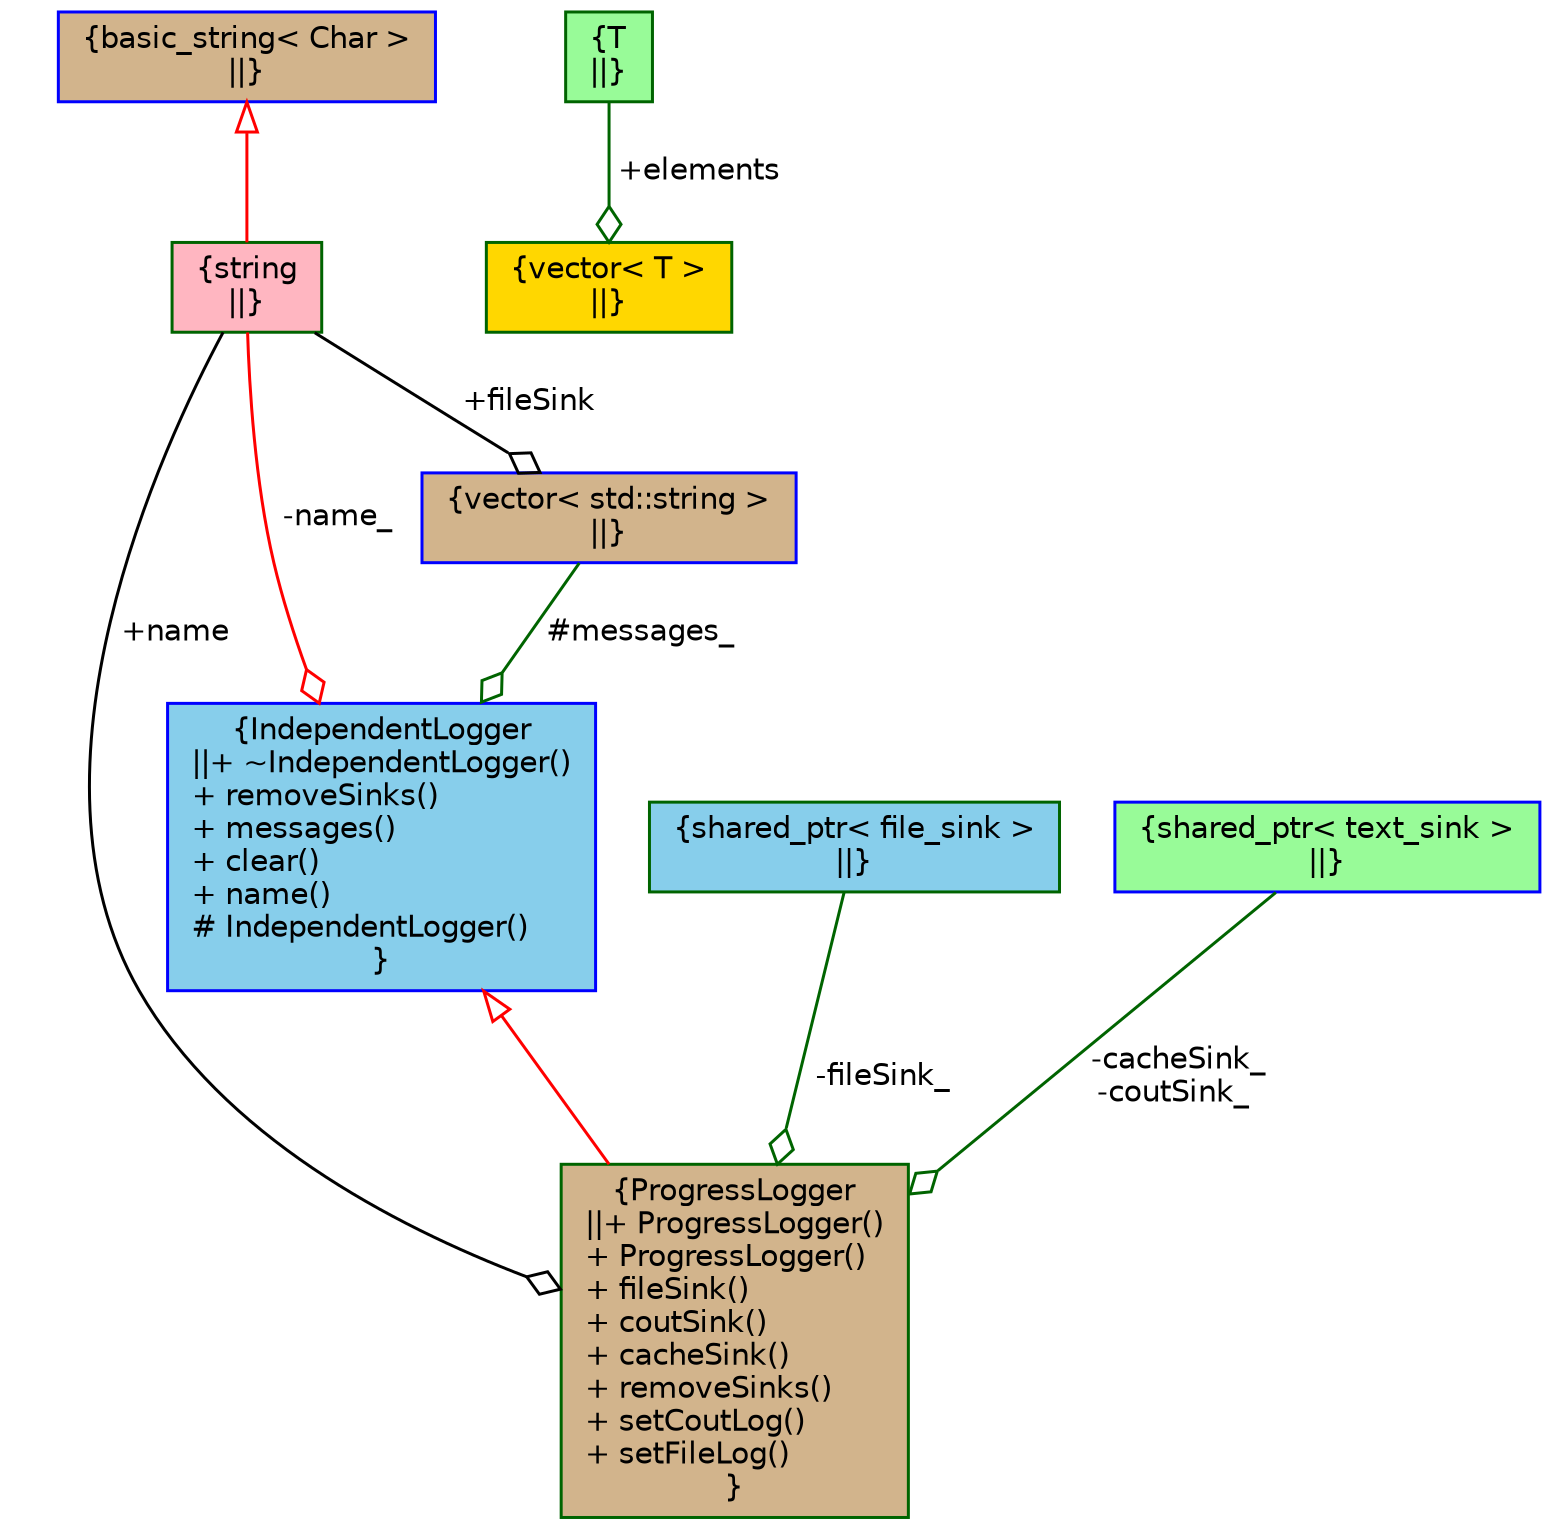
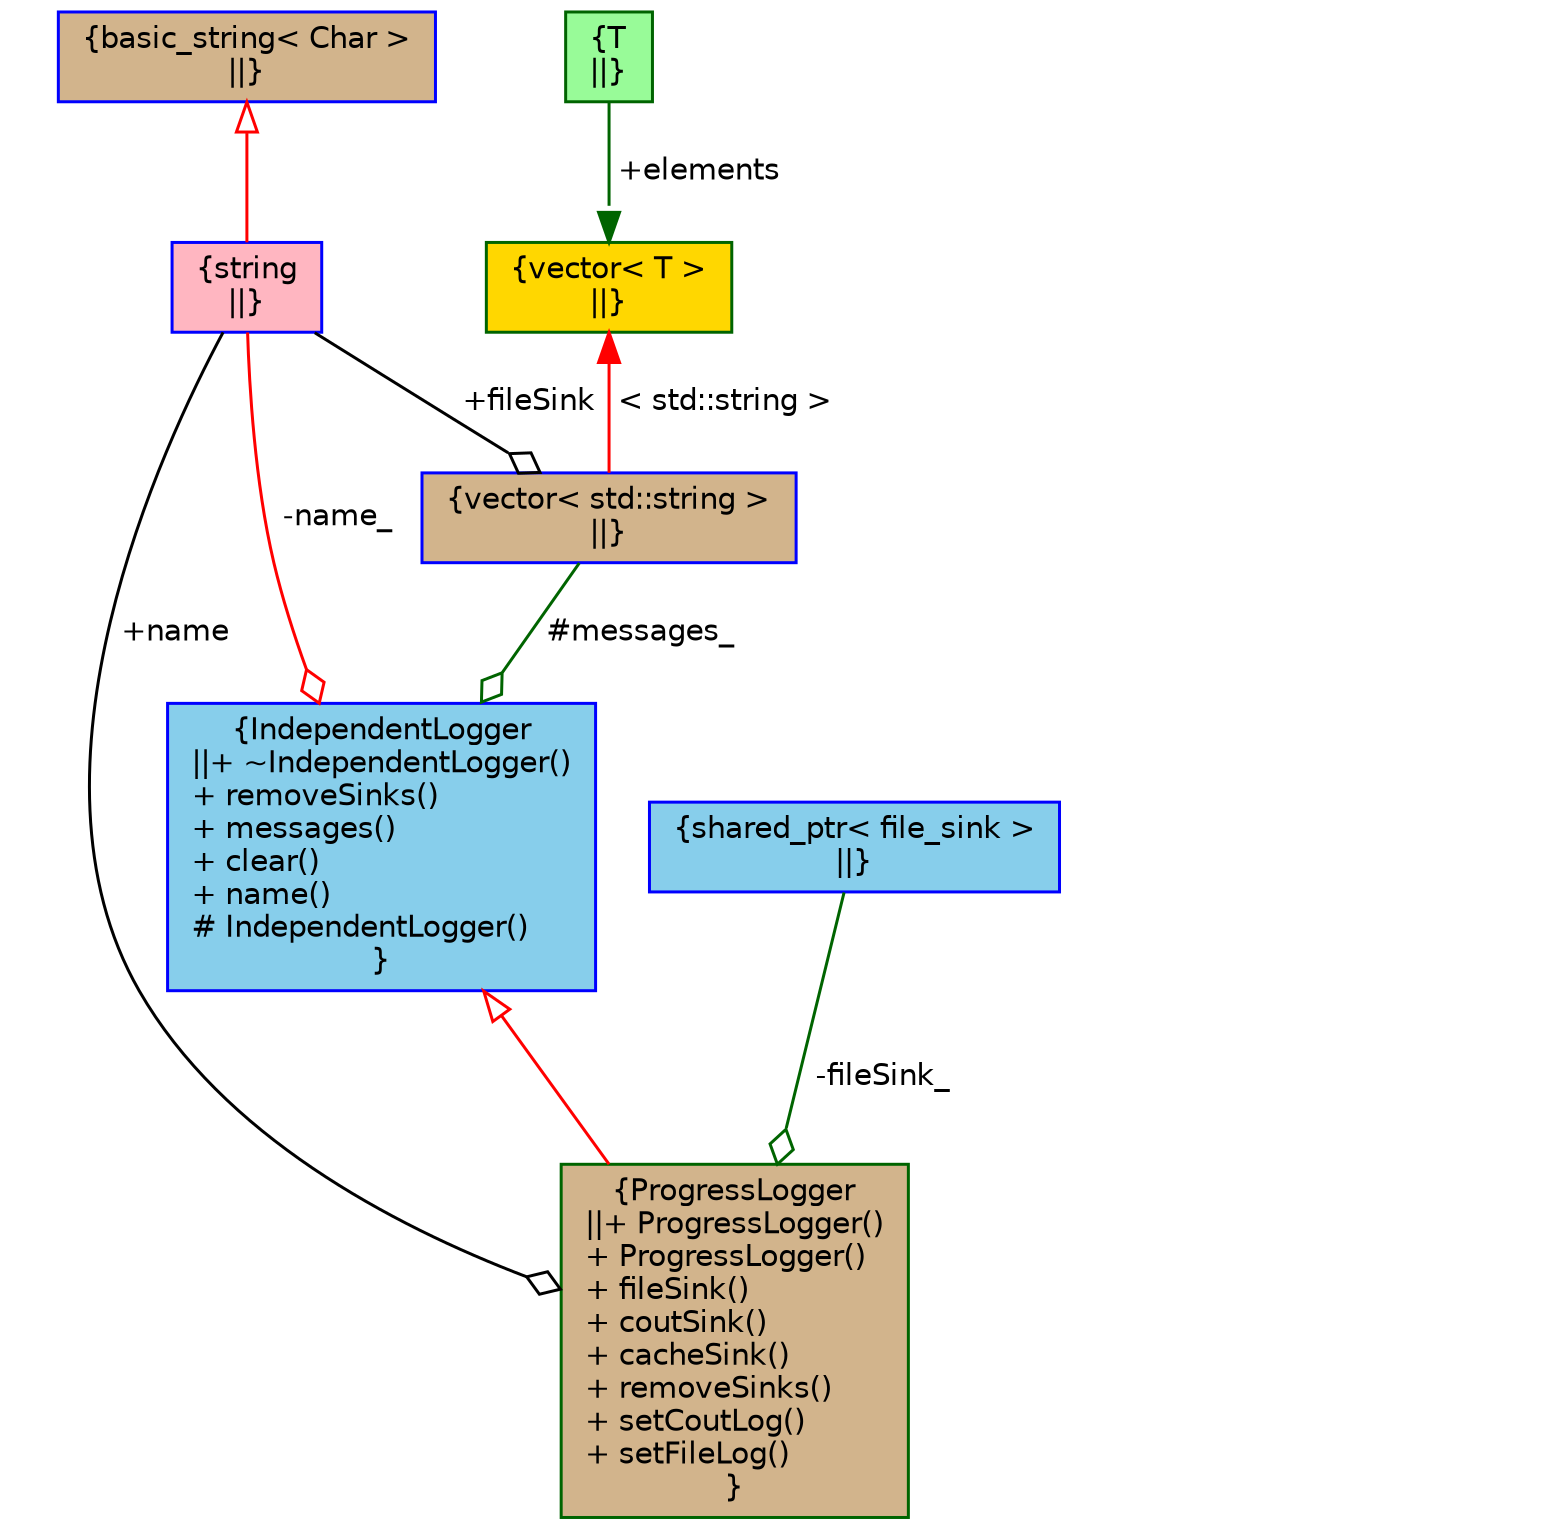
(609, 154) -> (609, 154)
(247, 287) -> (247, 287)
none -> (609, 418)
(854, 847) -> (854, 847)
(1327, 847) -> none
